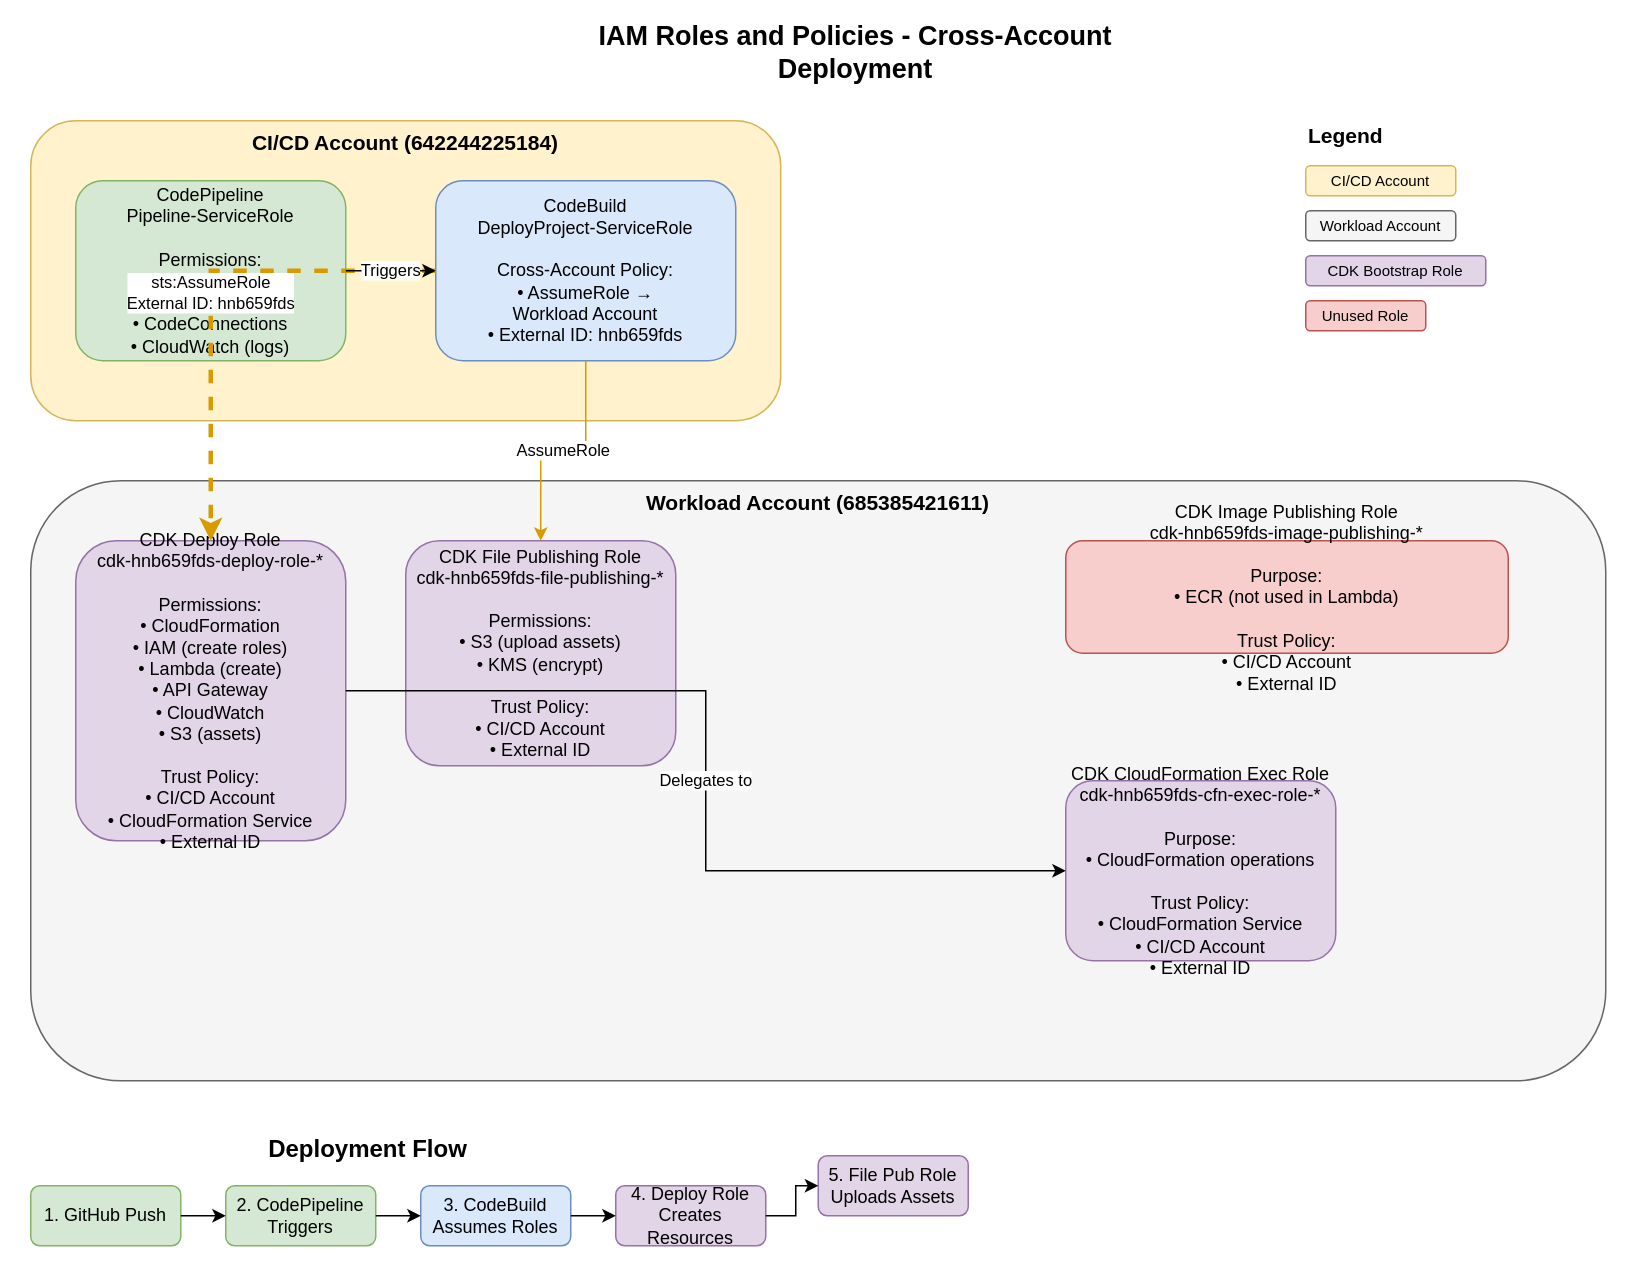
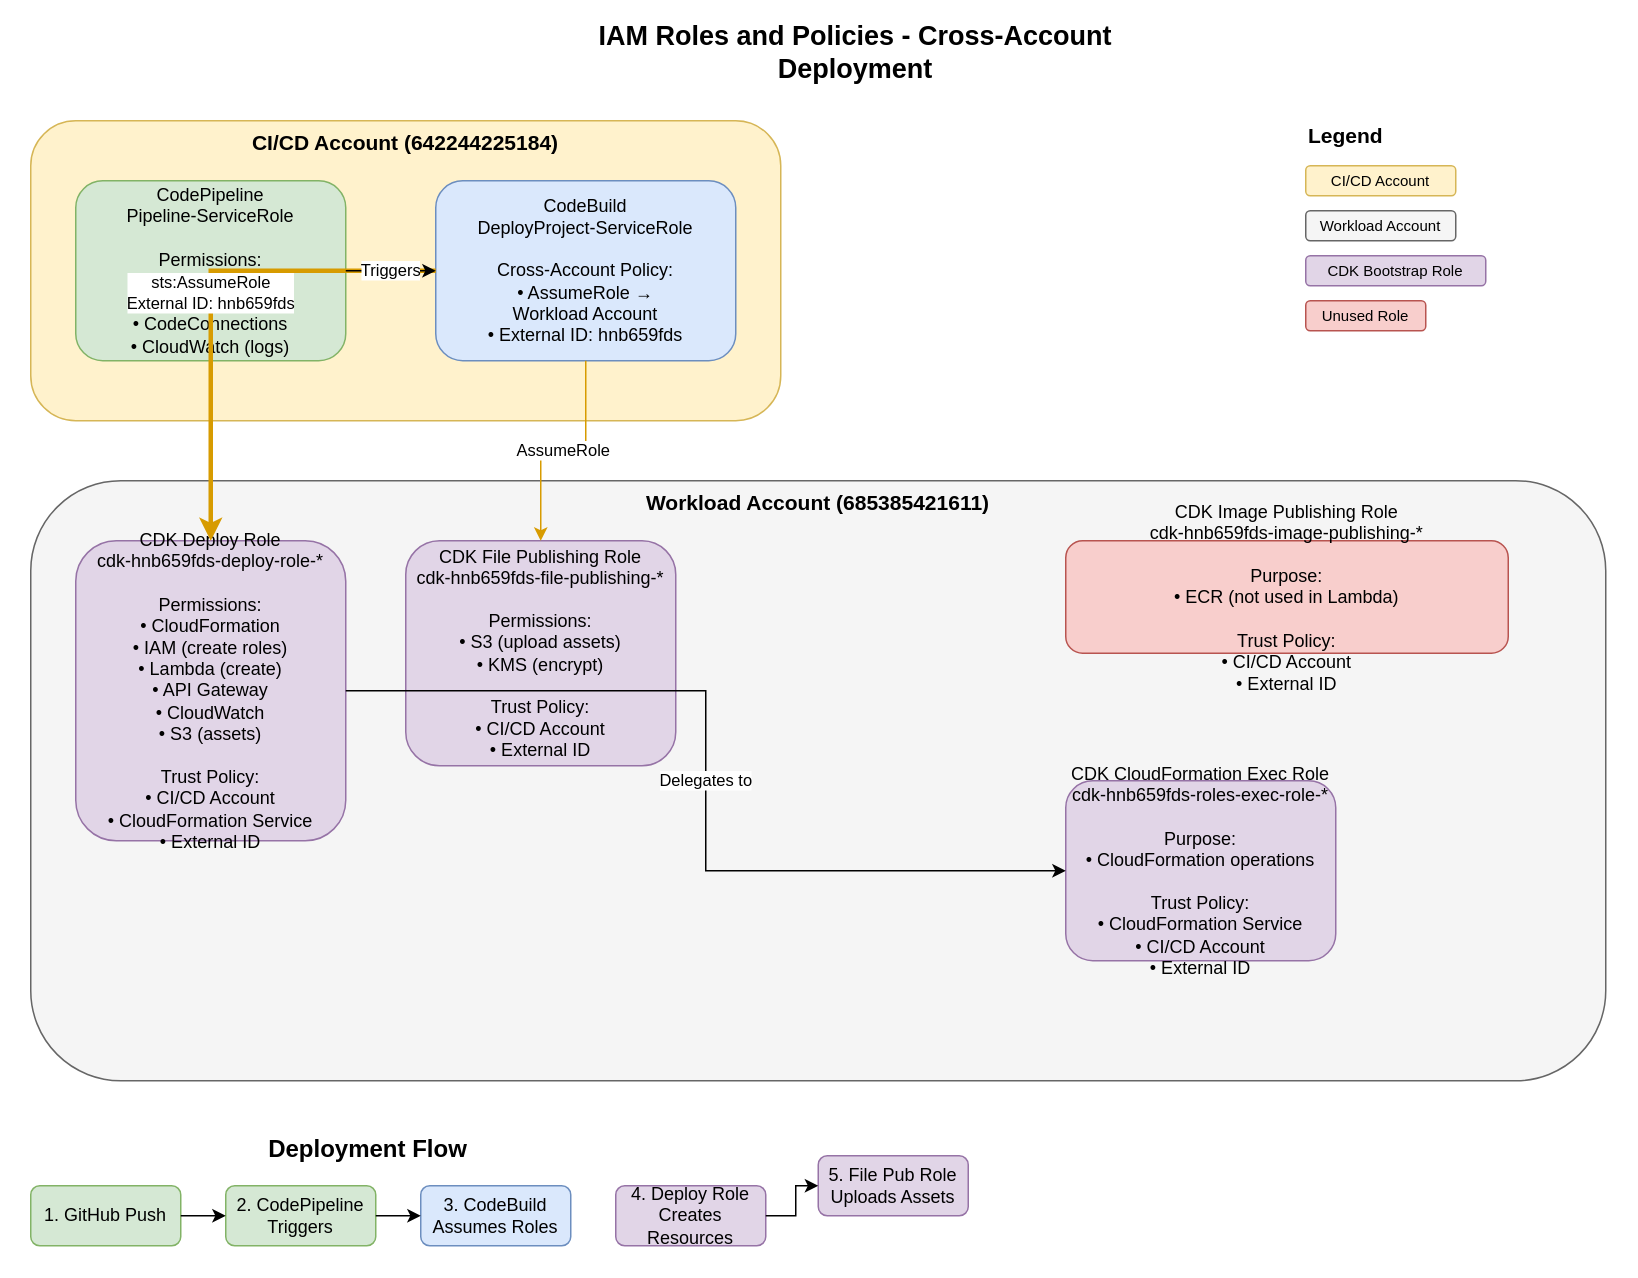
(211, 335) -> (211, 335)
(1201, 871) -> (1201, 871)
(599, 1216) -> none
